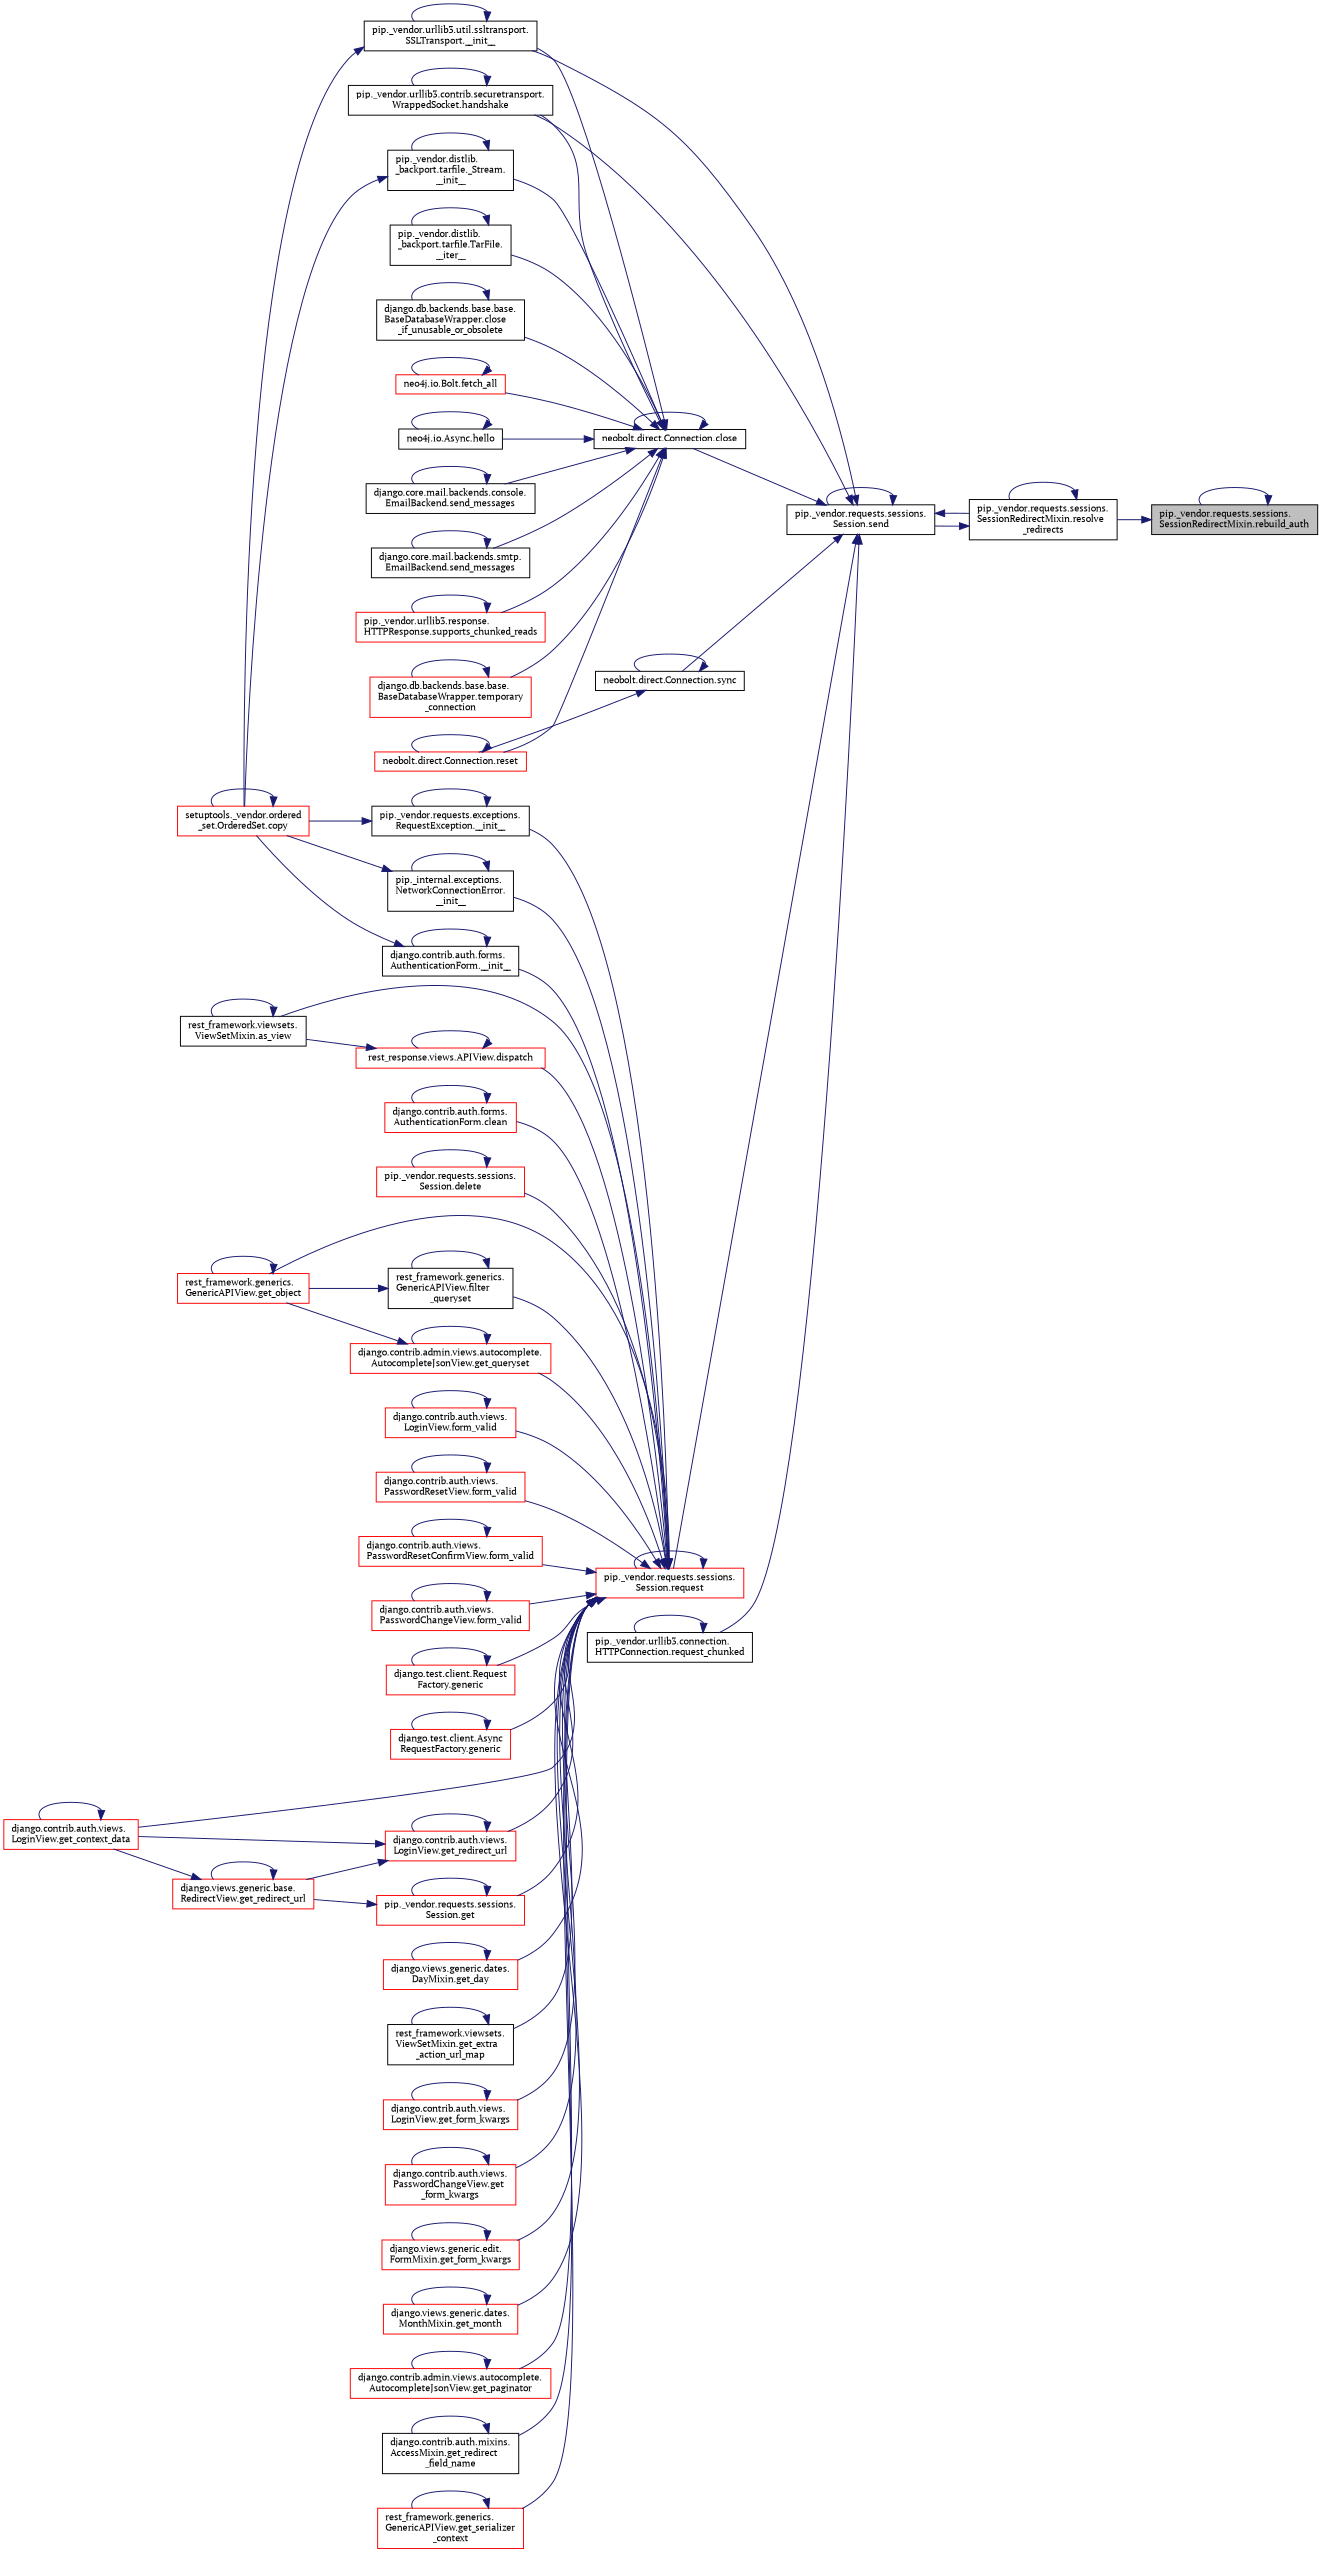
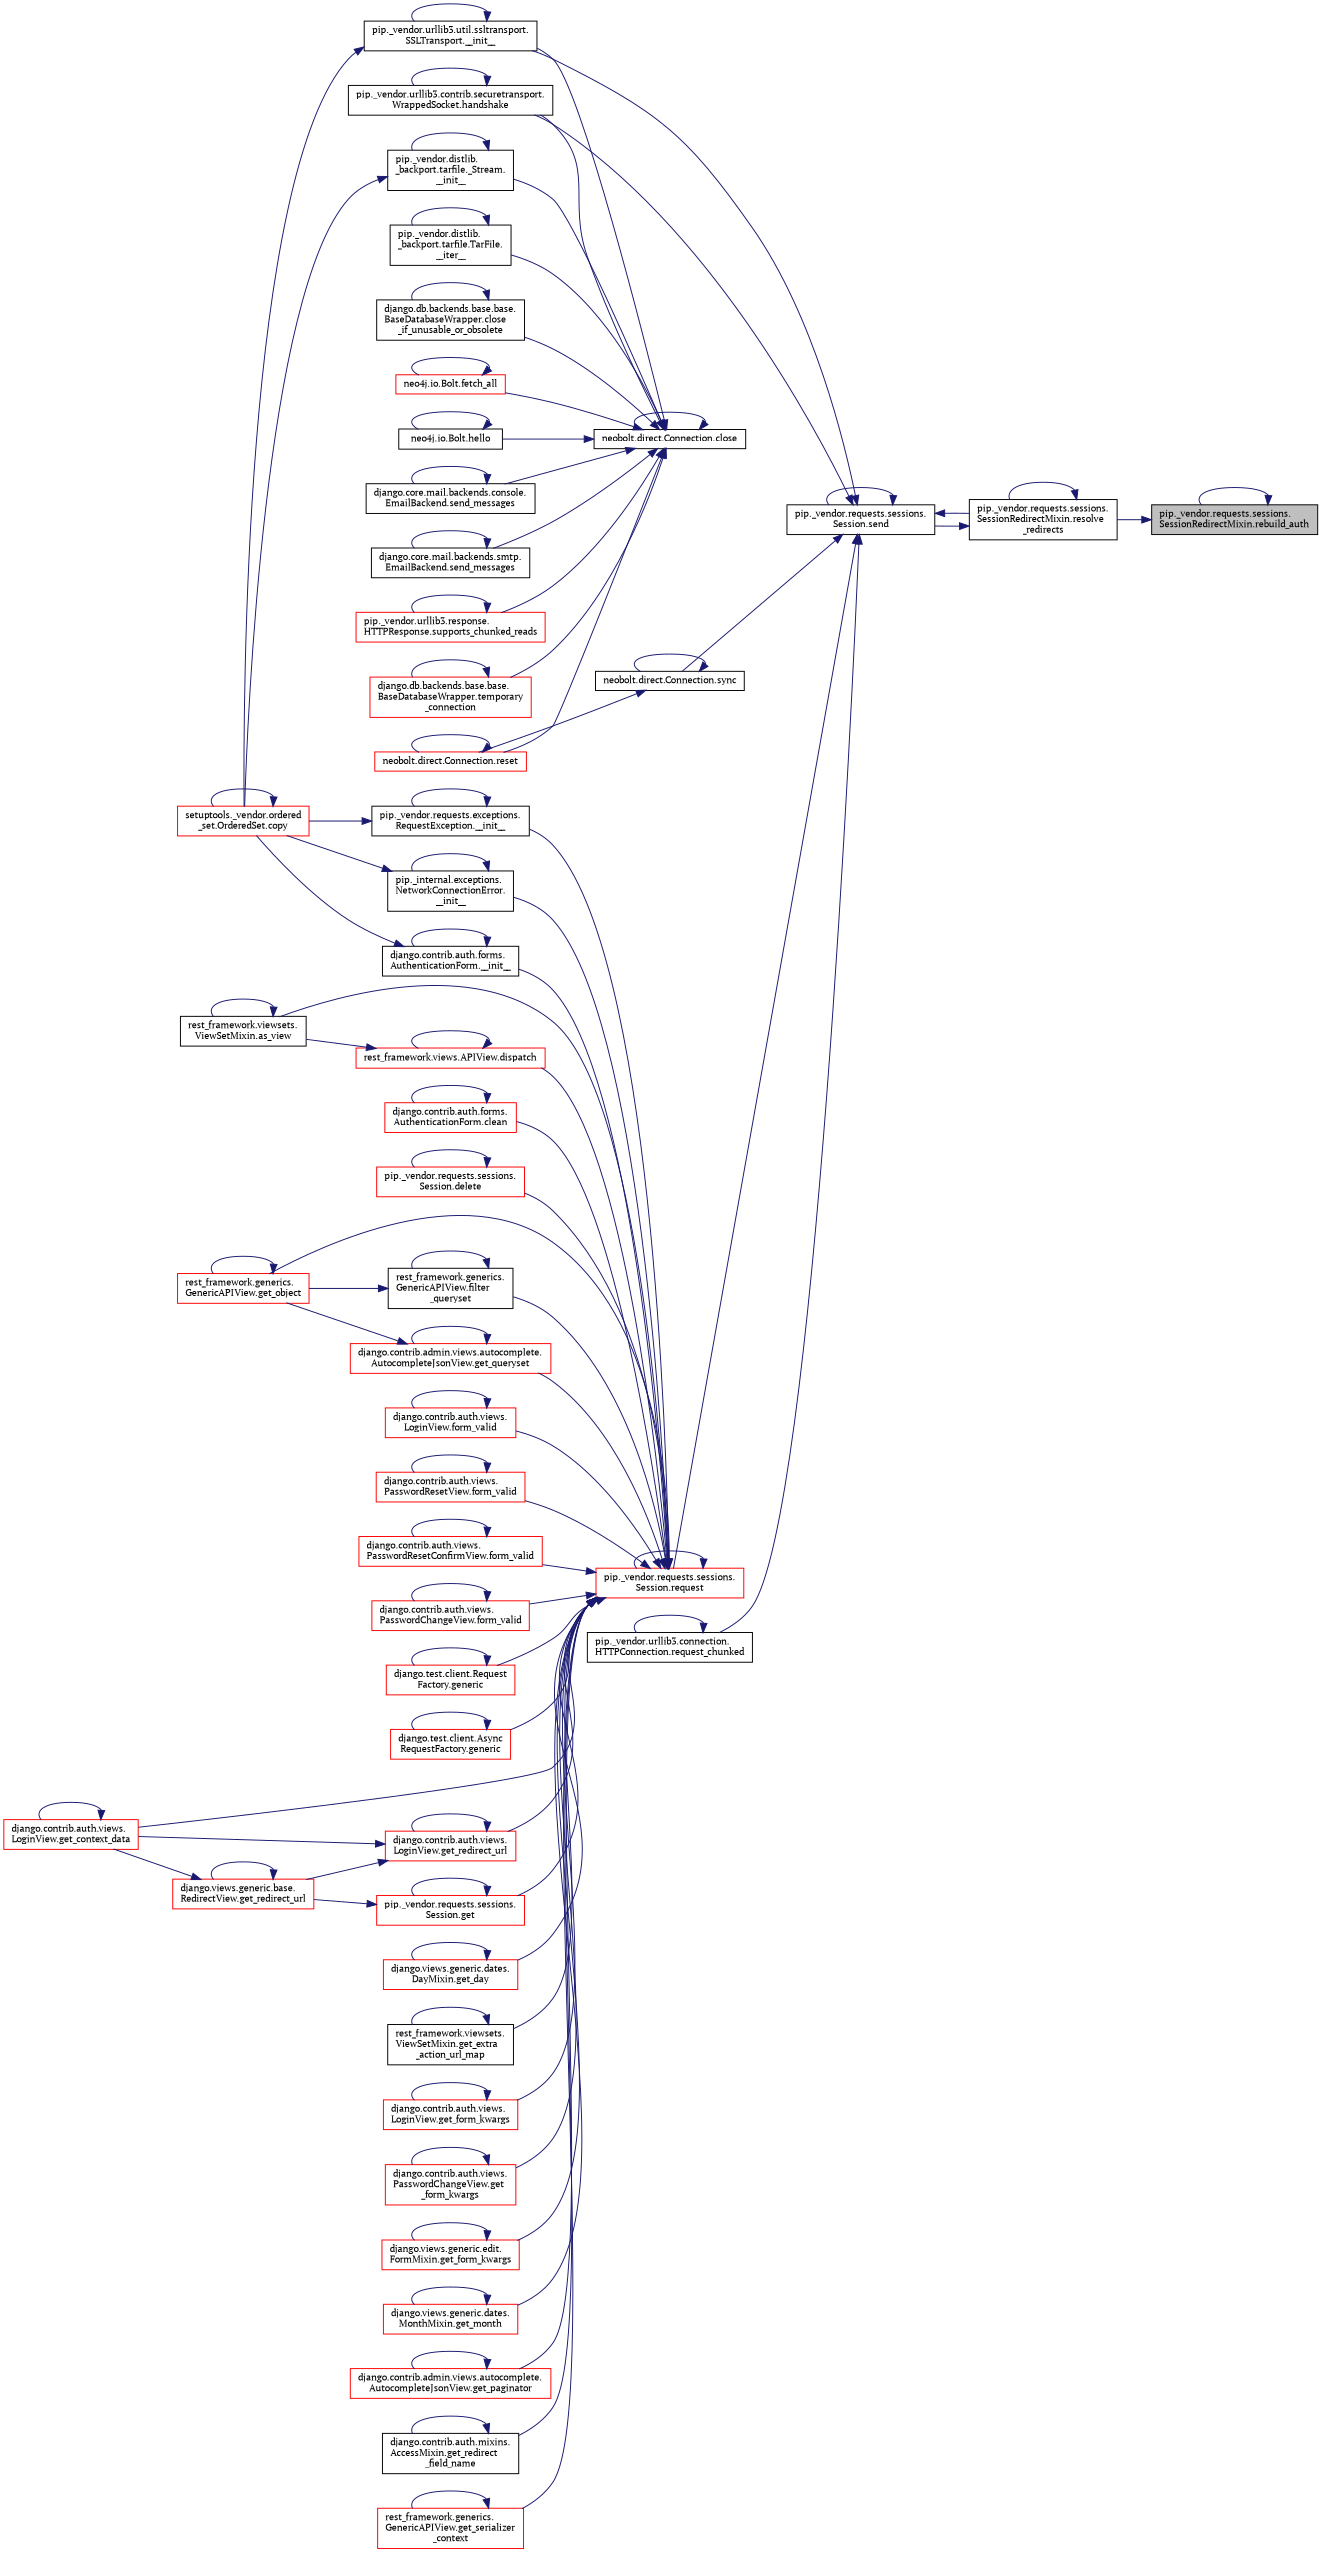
(451, 439) -> (451, 439)
(755, 475) -> none
(451, 1058) -> (451, 1058)
